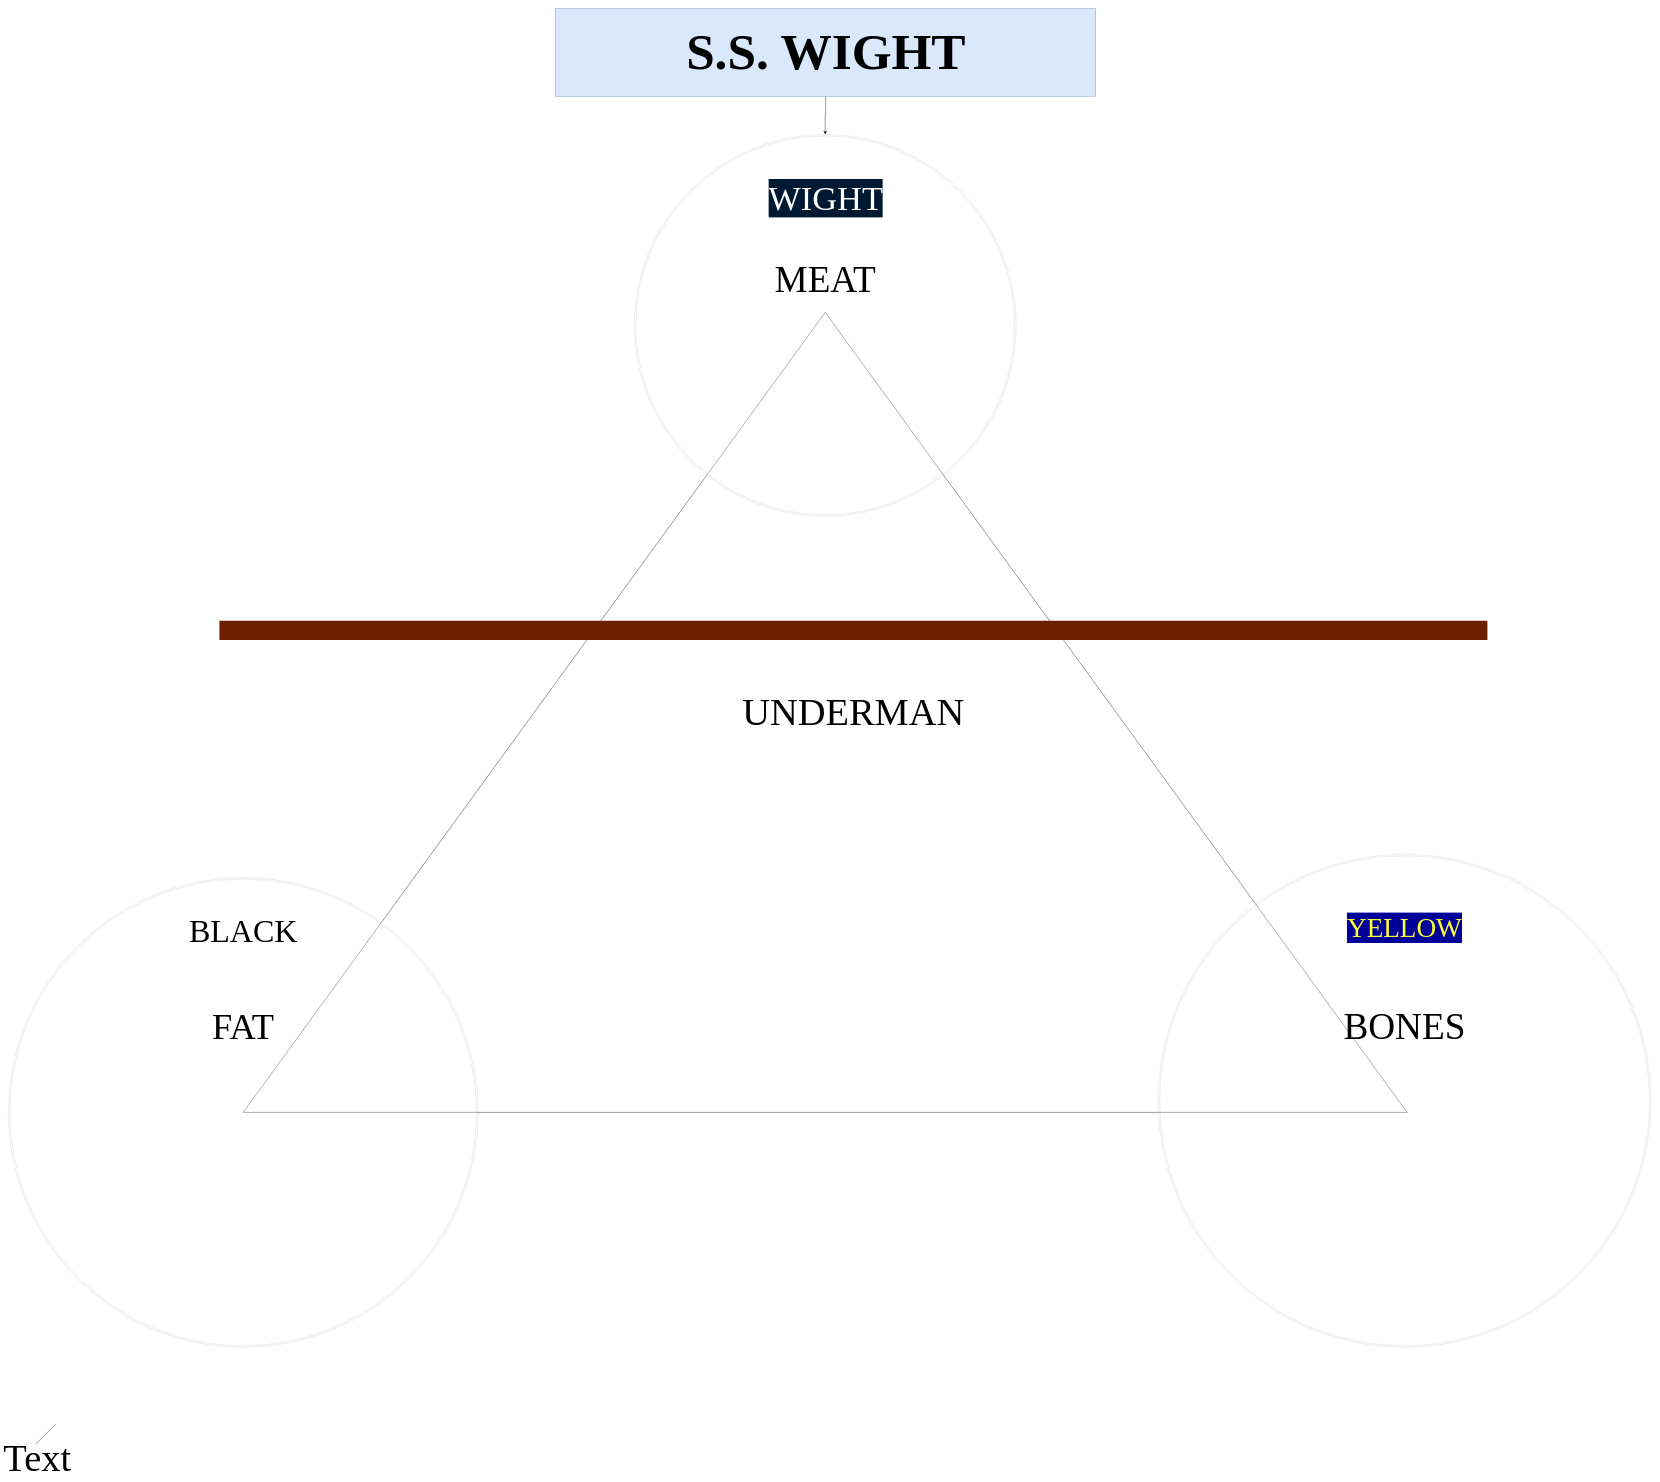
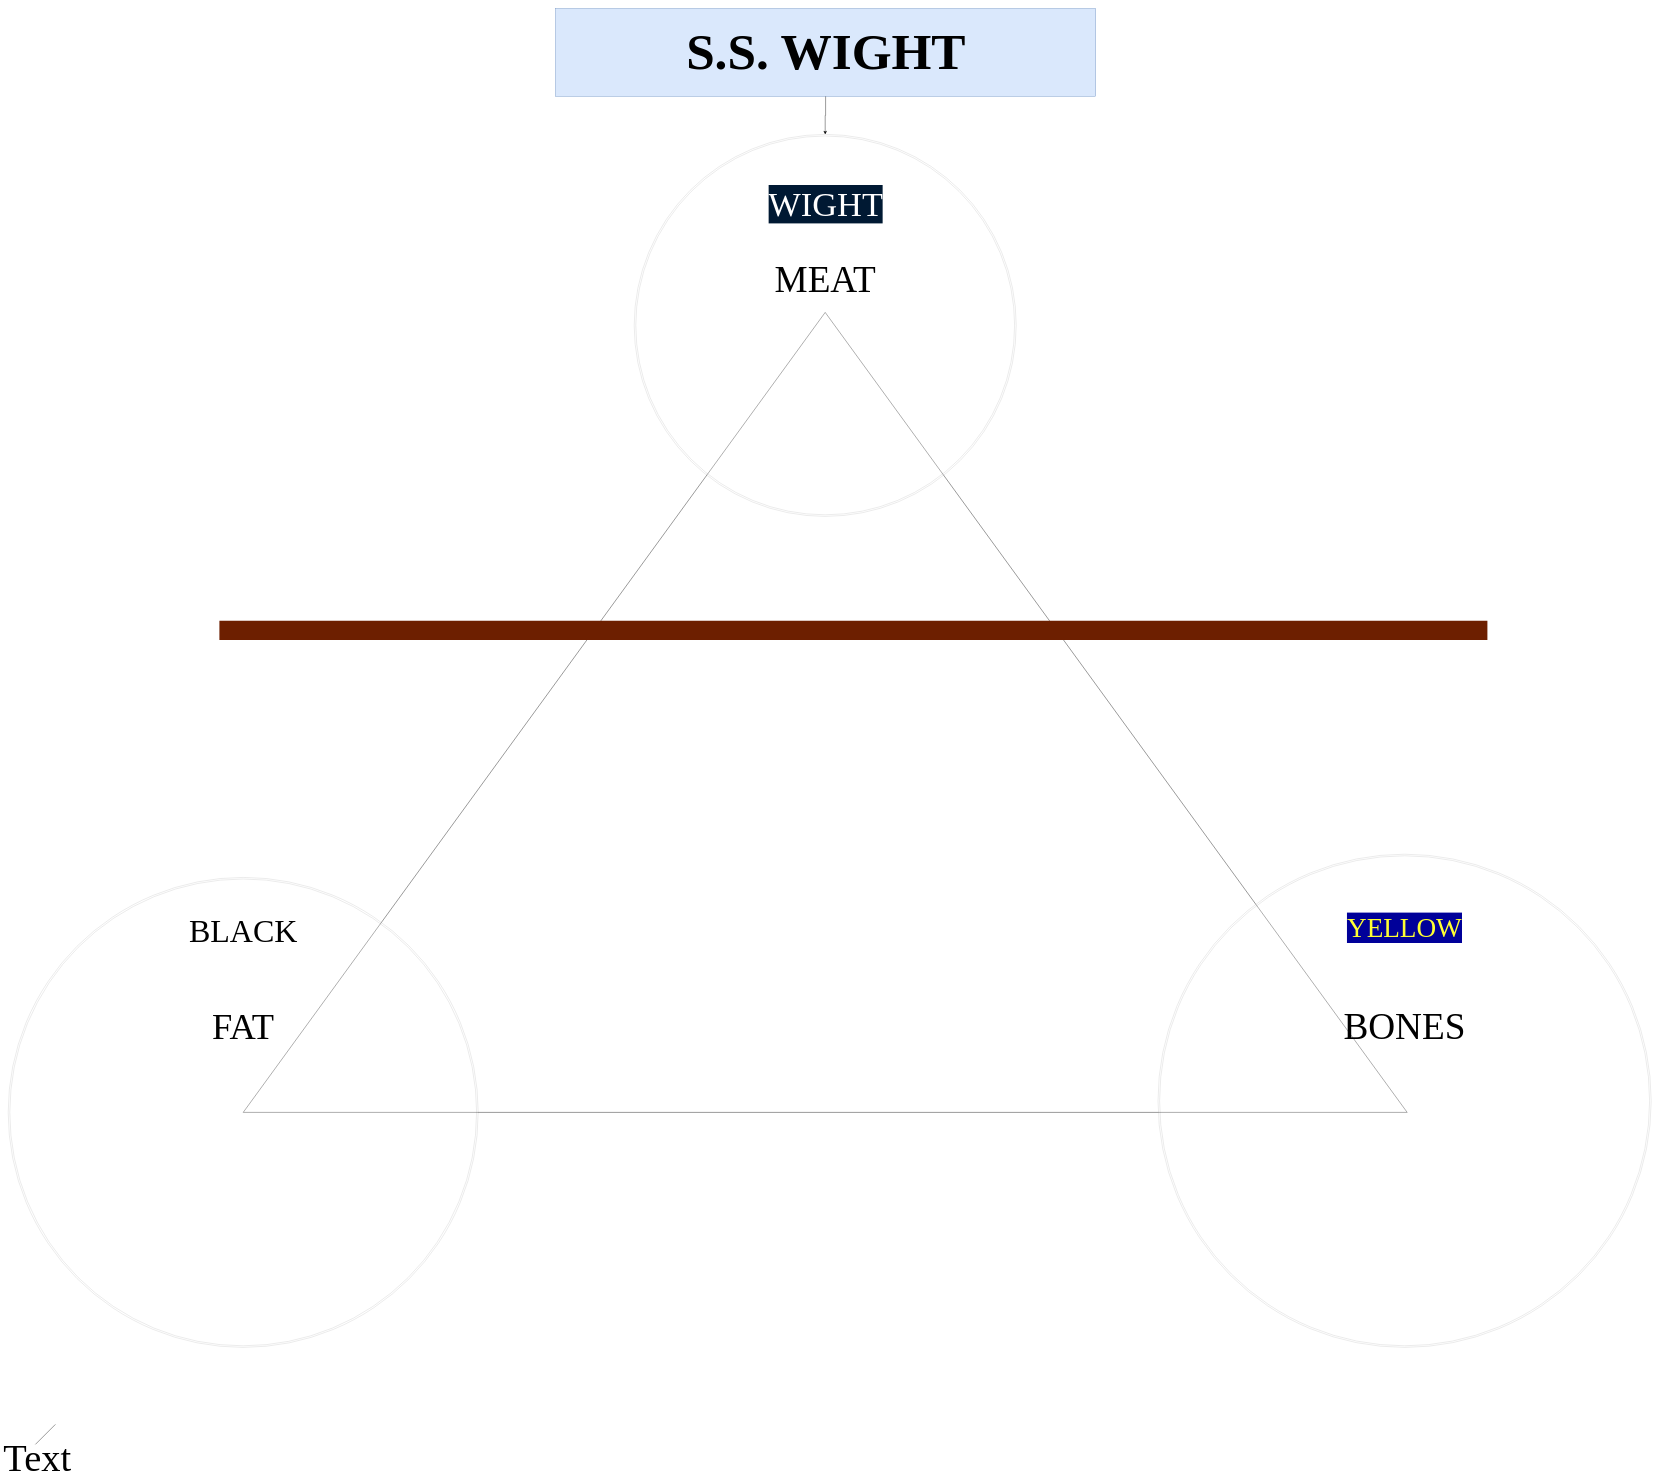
(826, 198) -> (826, 204)
(853, 712) -> none
